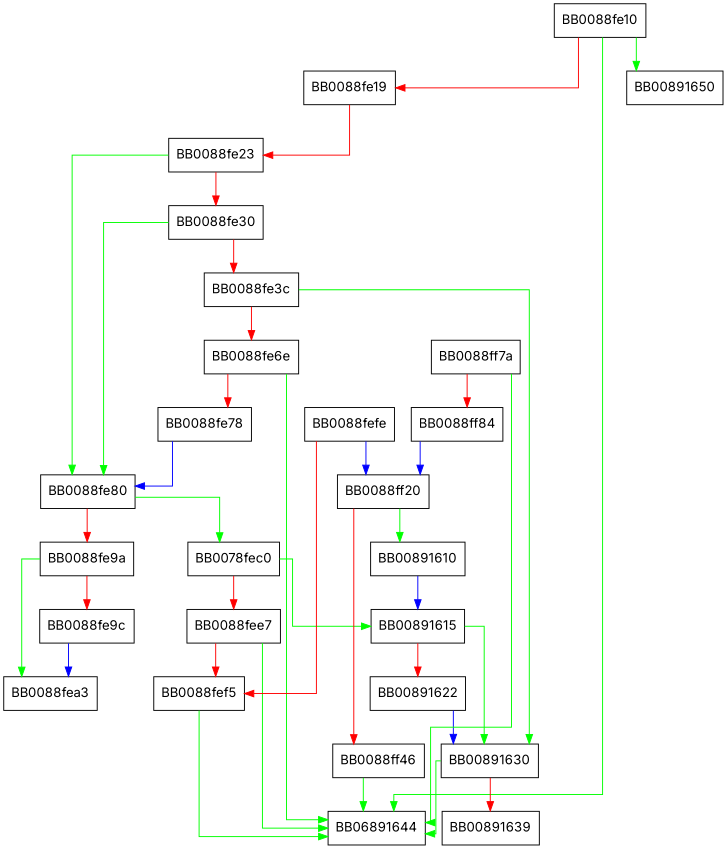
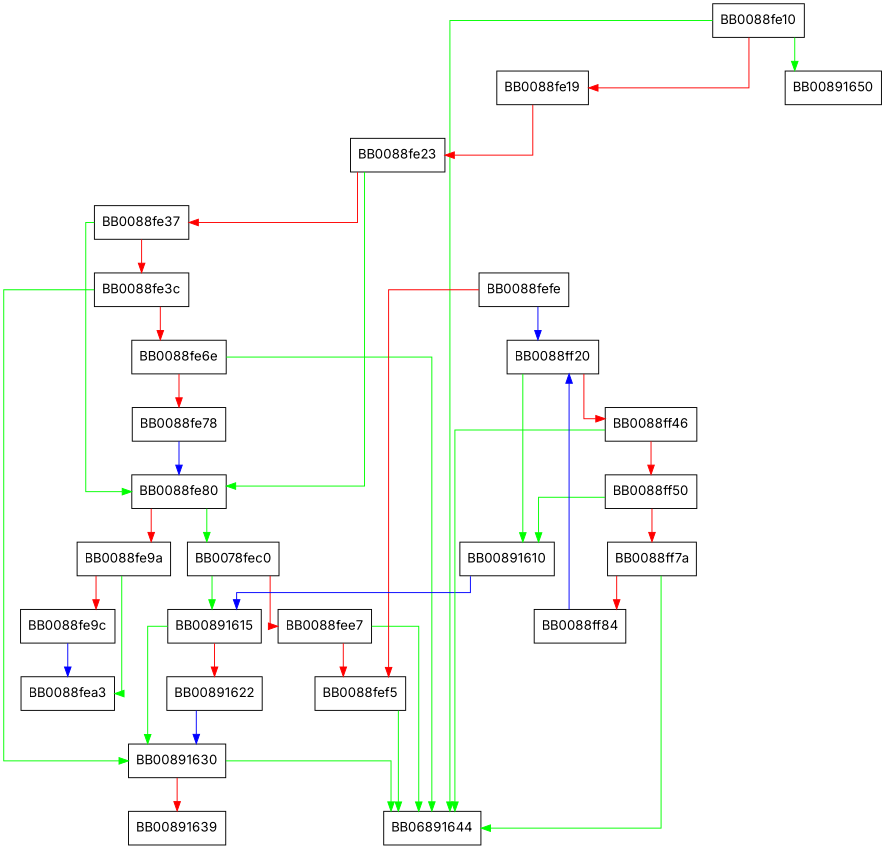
(216, 222) -> (142, 222)
none -> (651, 492)
